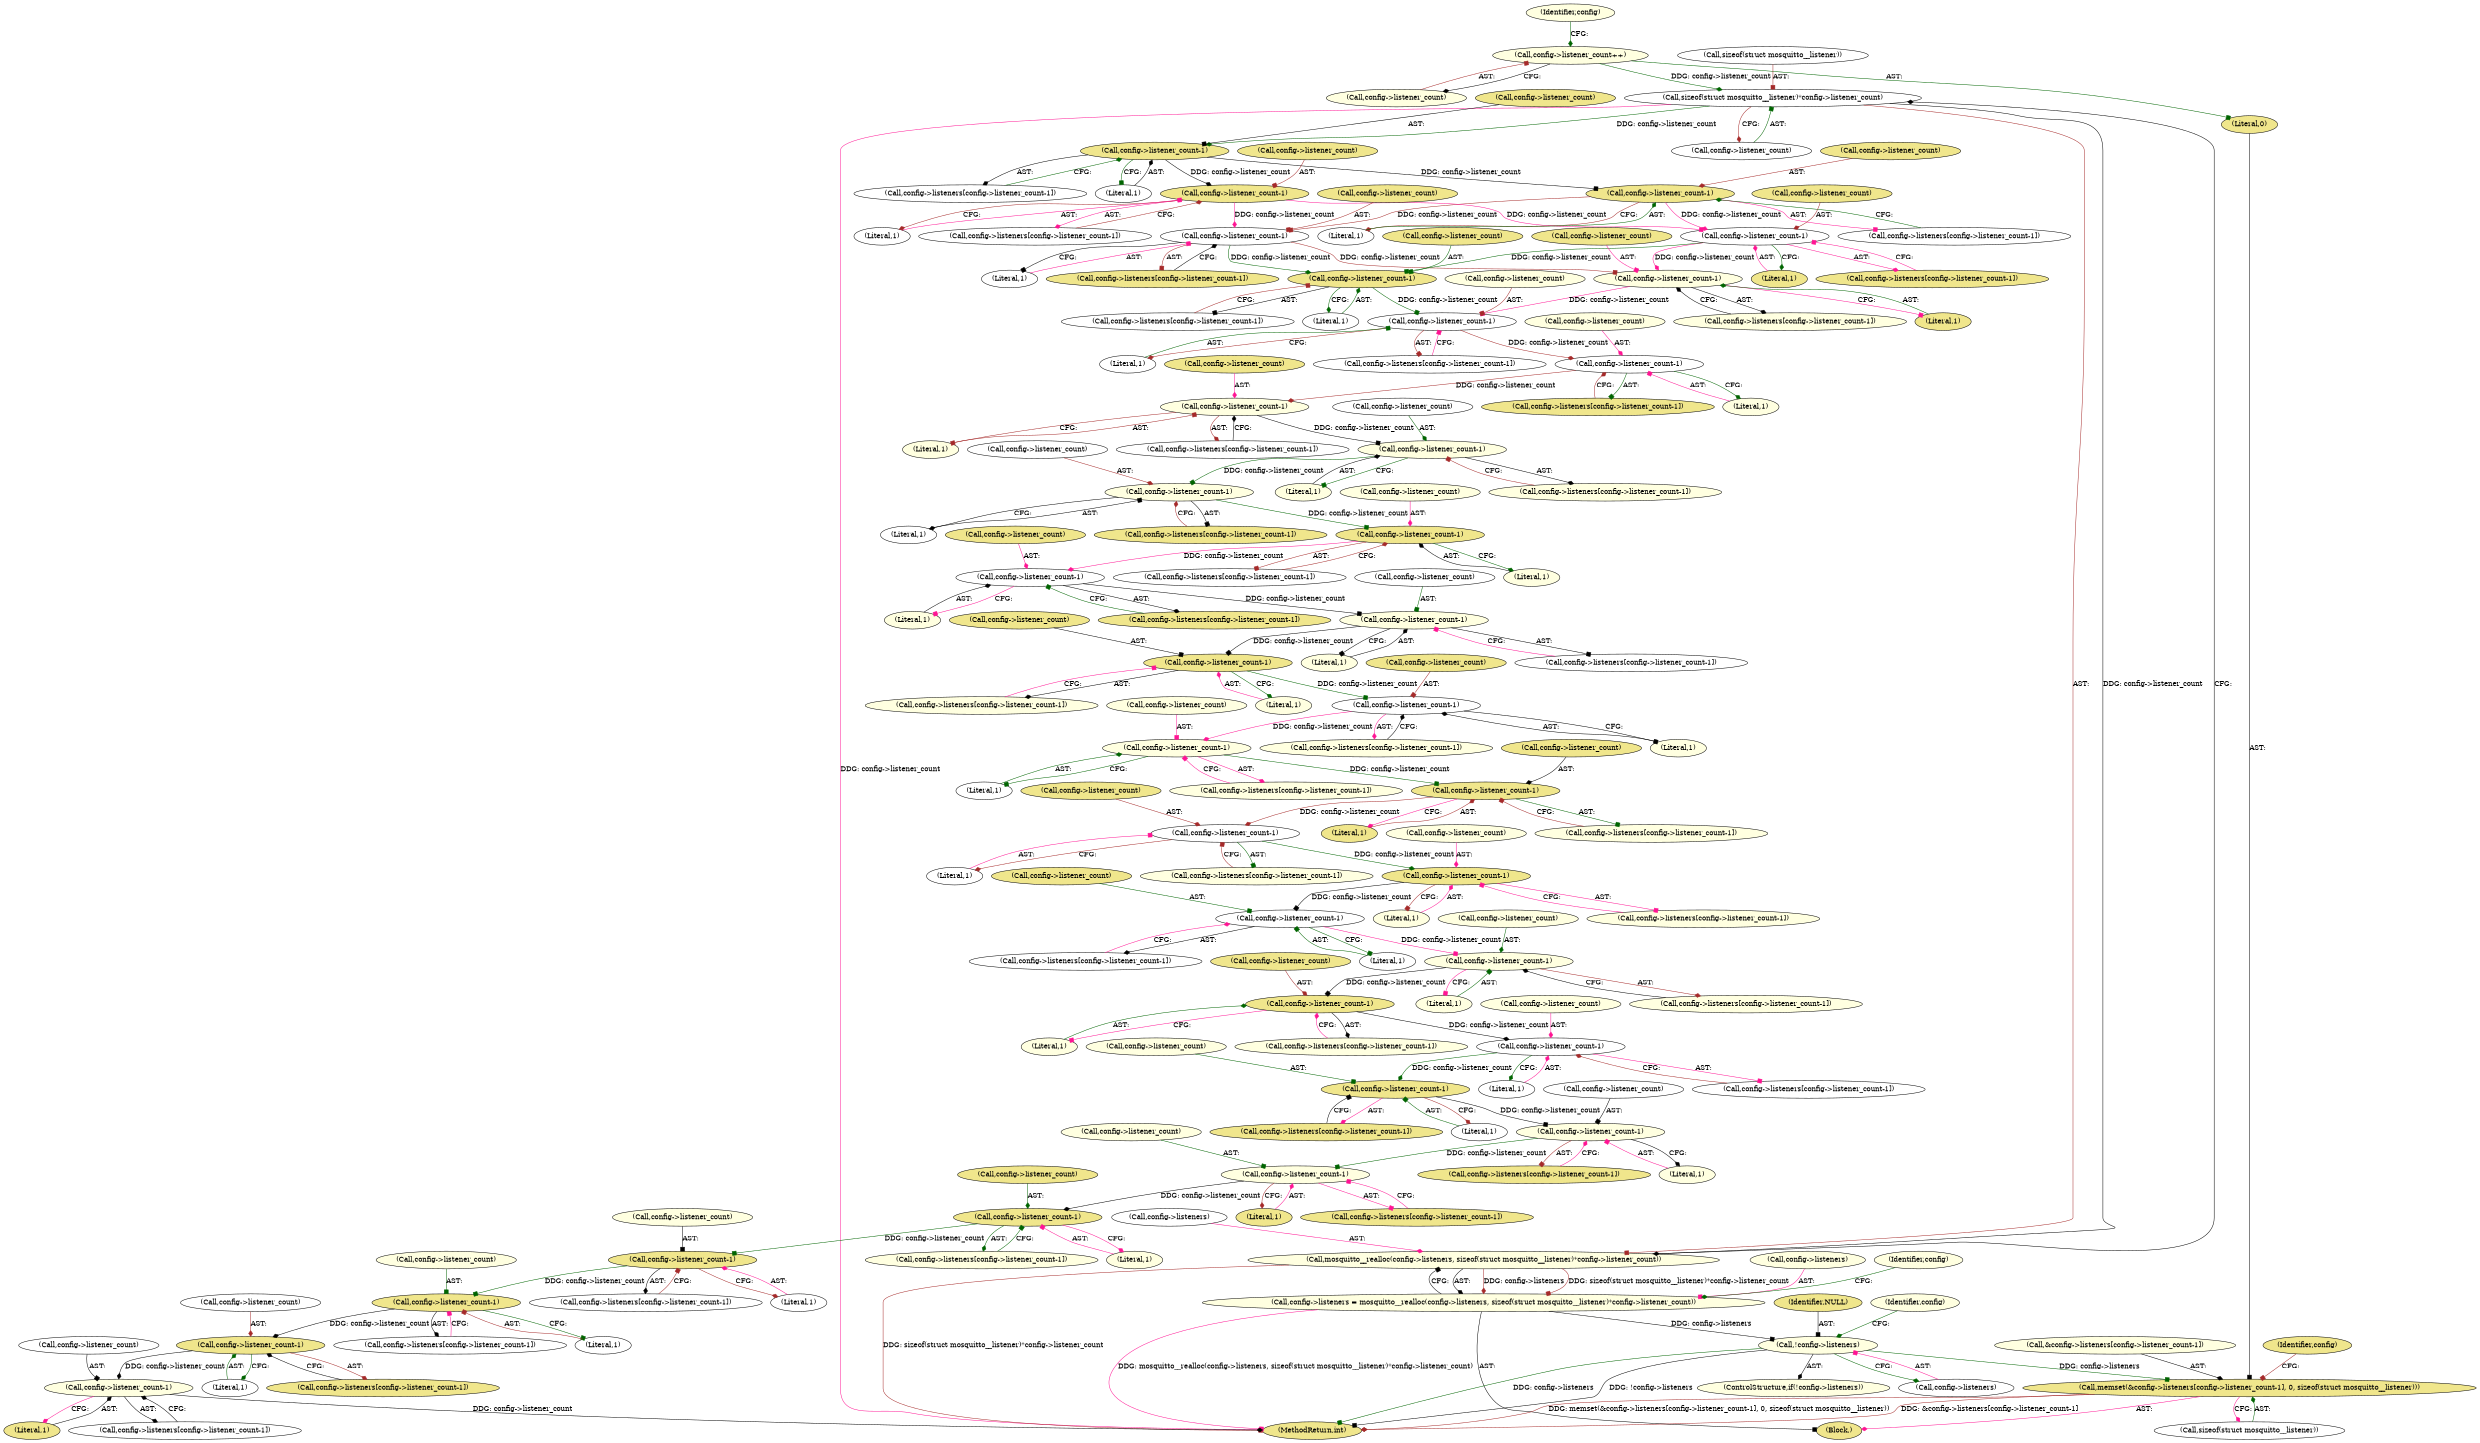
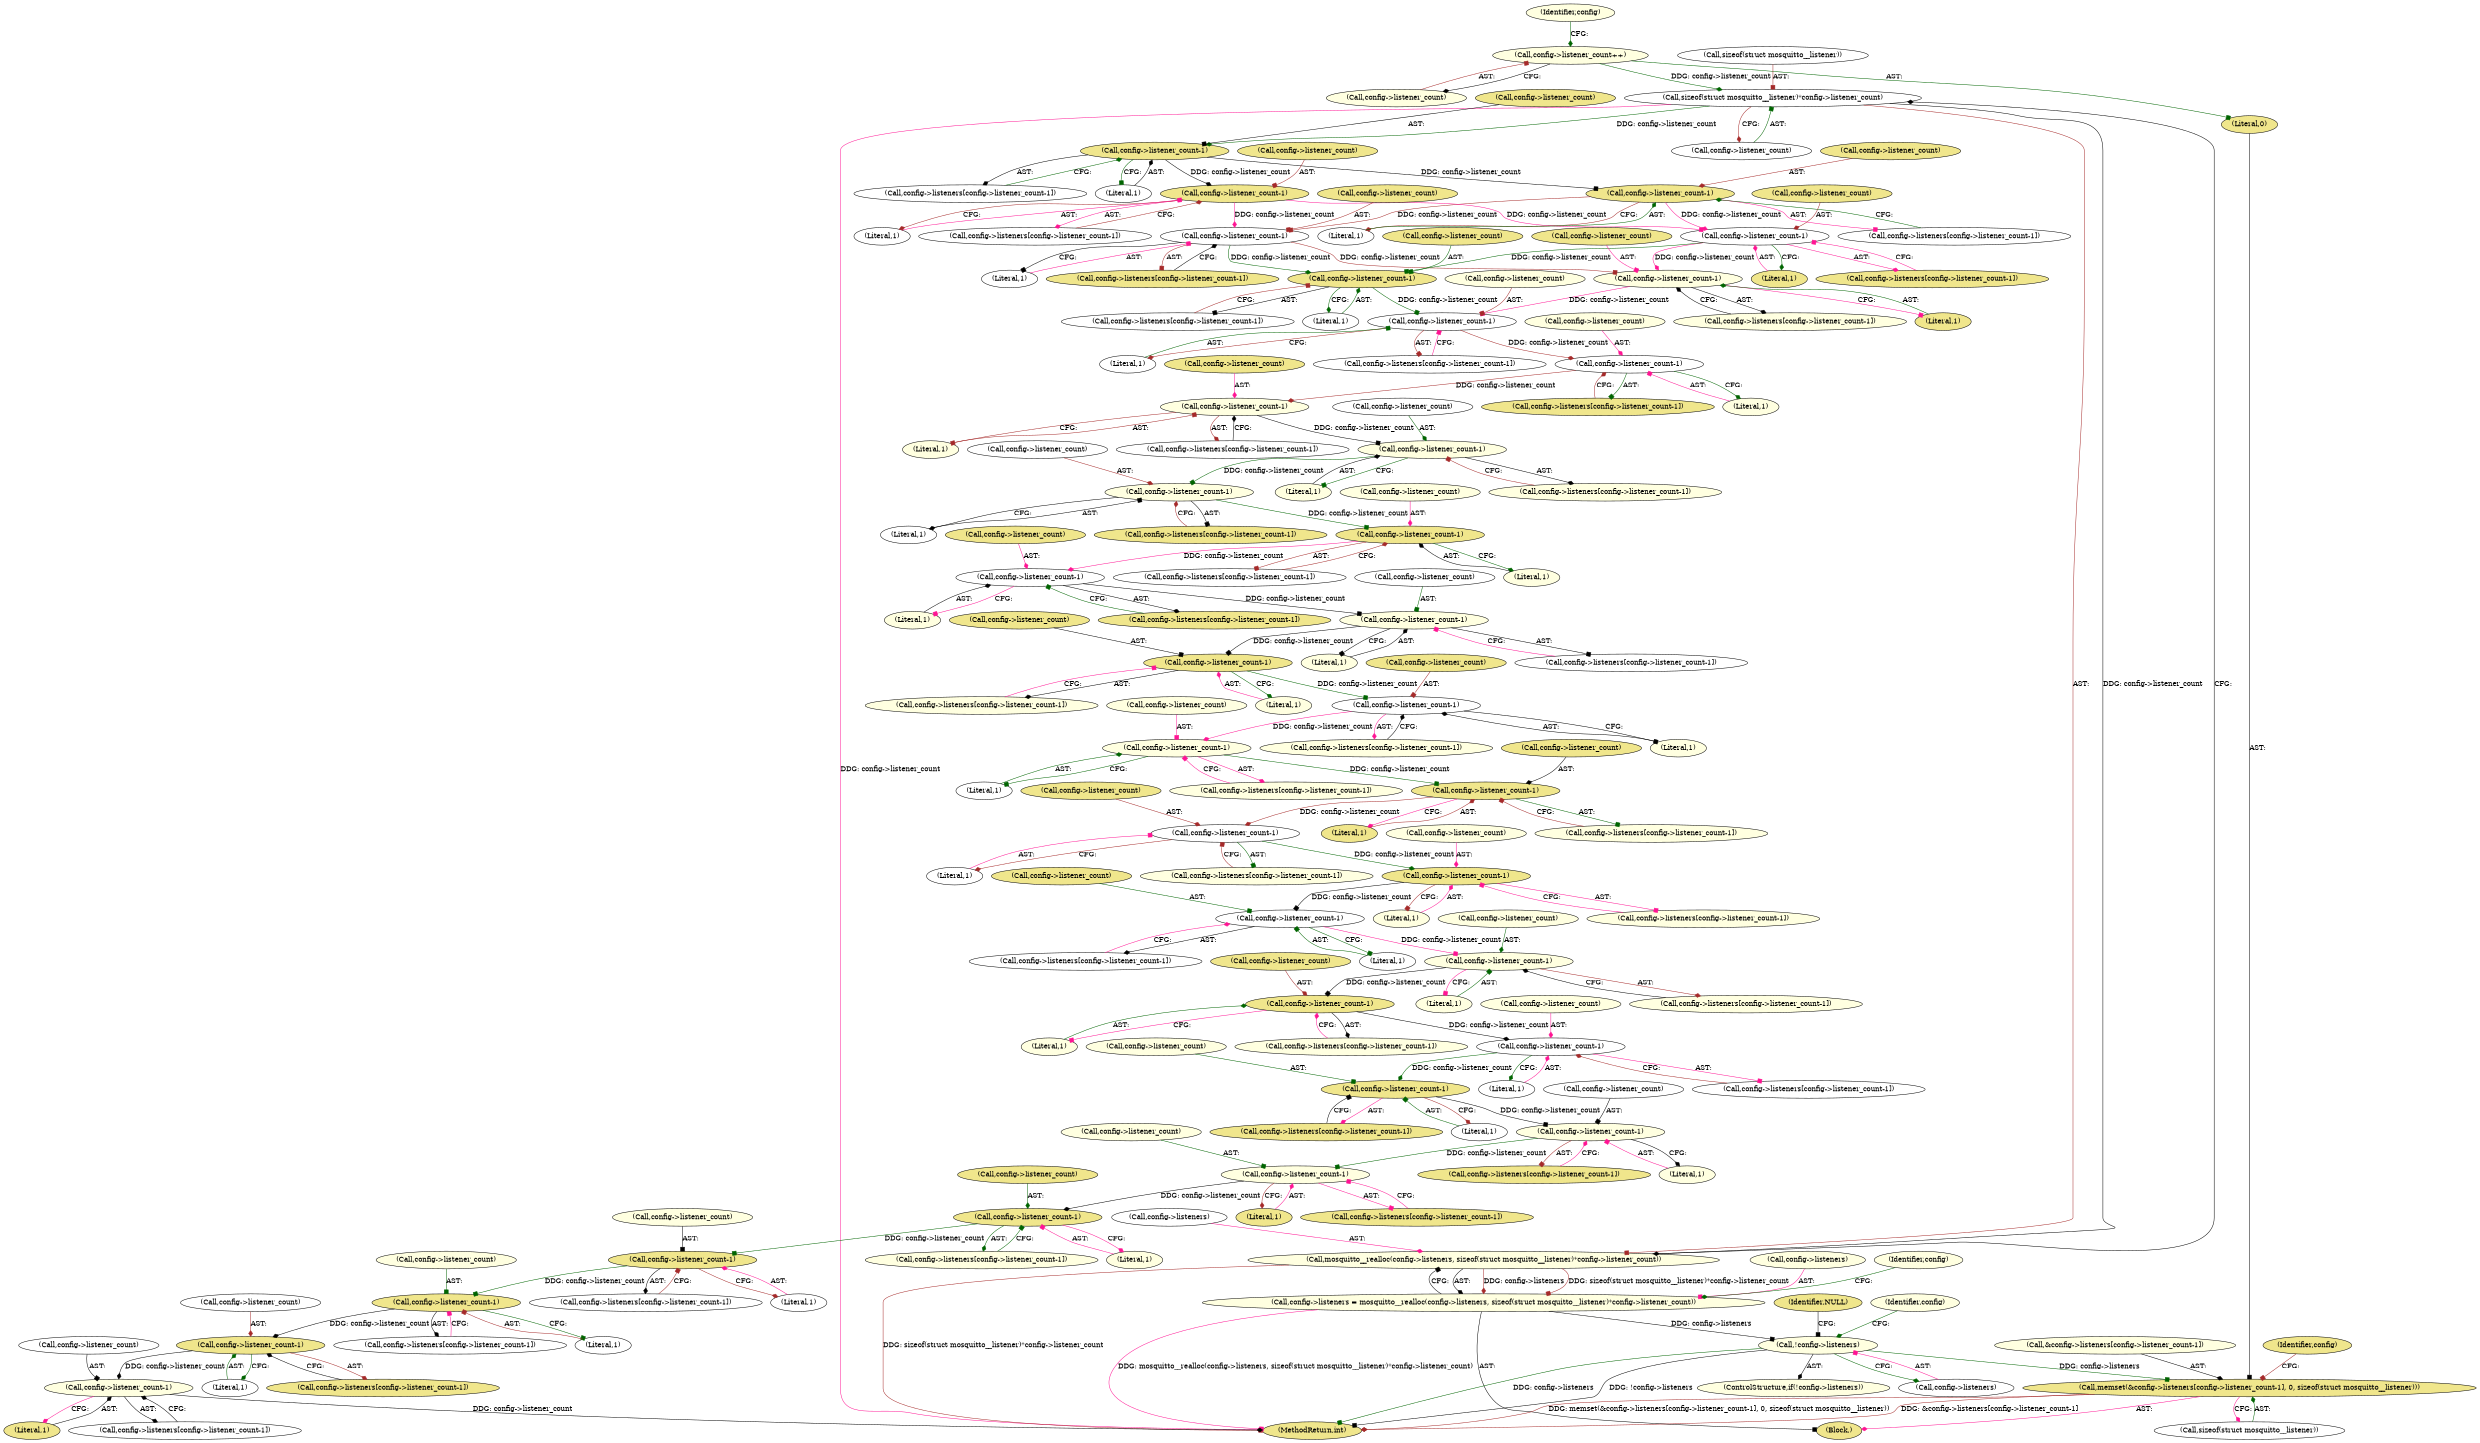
(1828, 1324) -> (1828, 1324)
